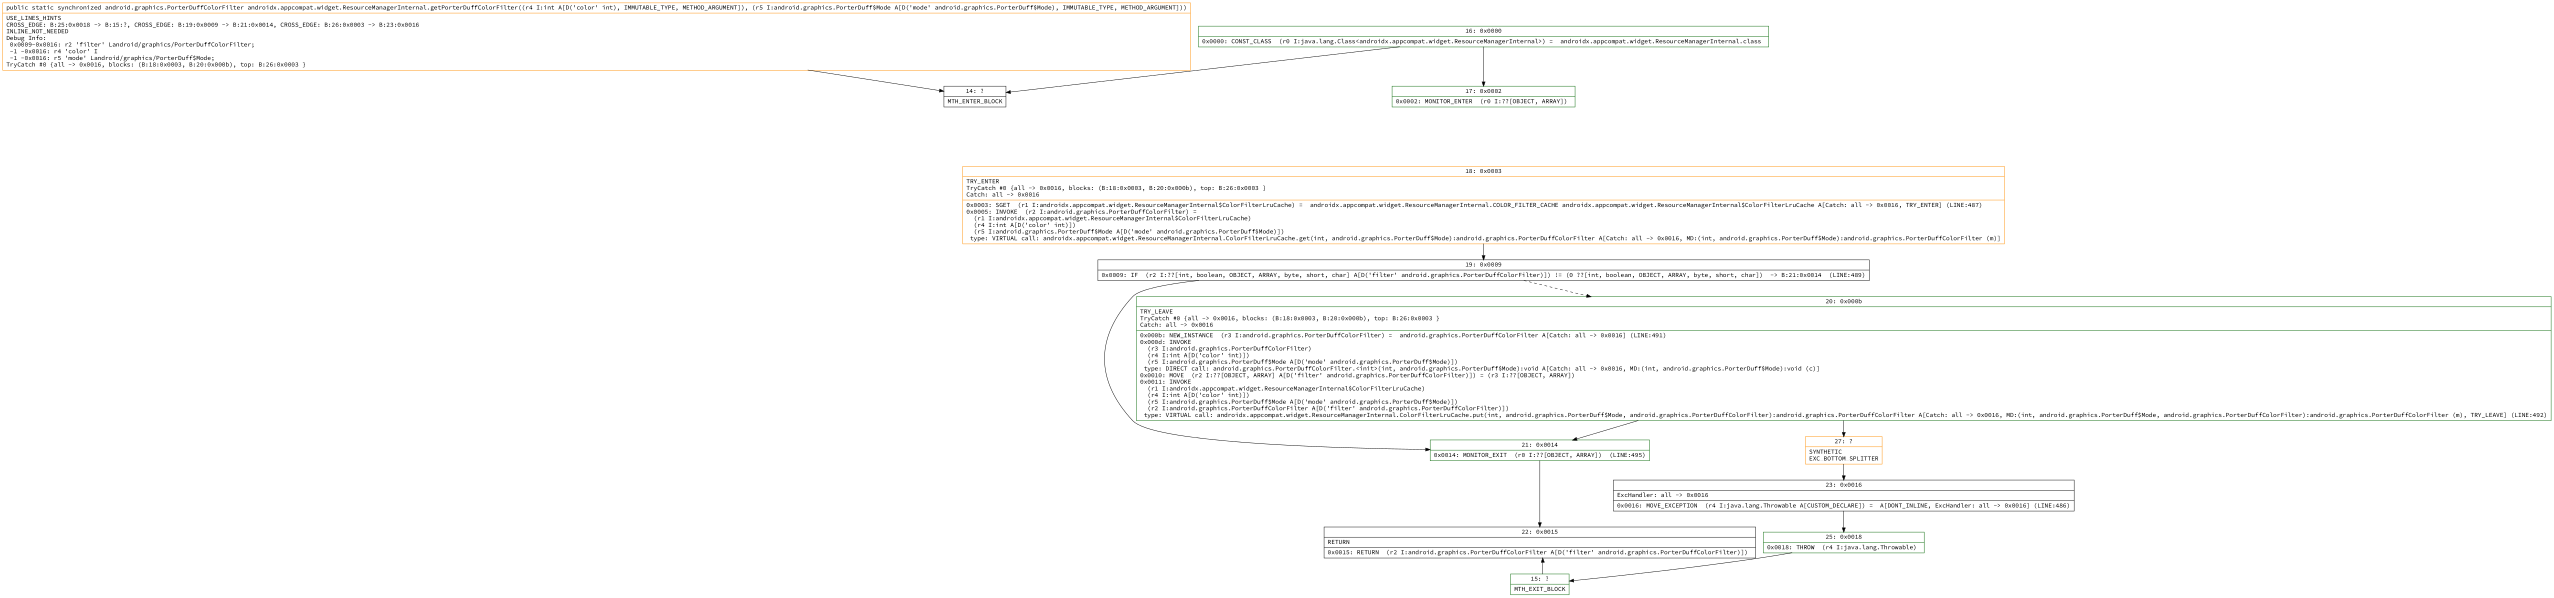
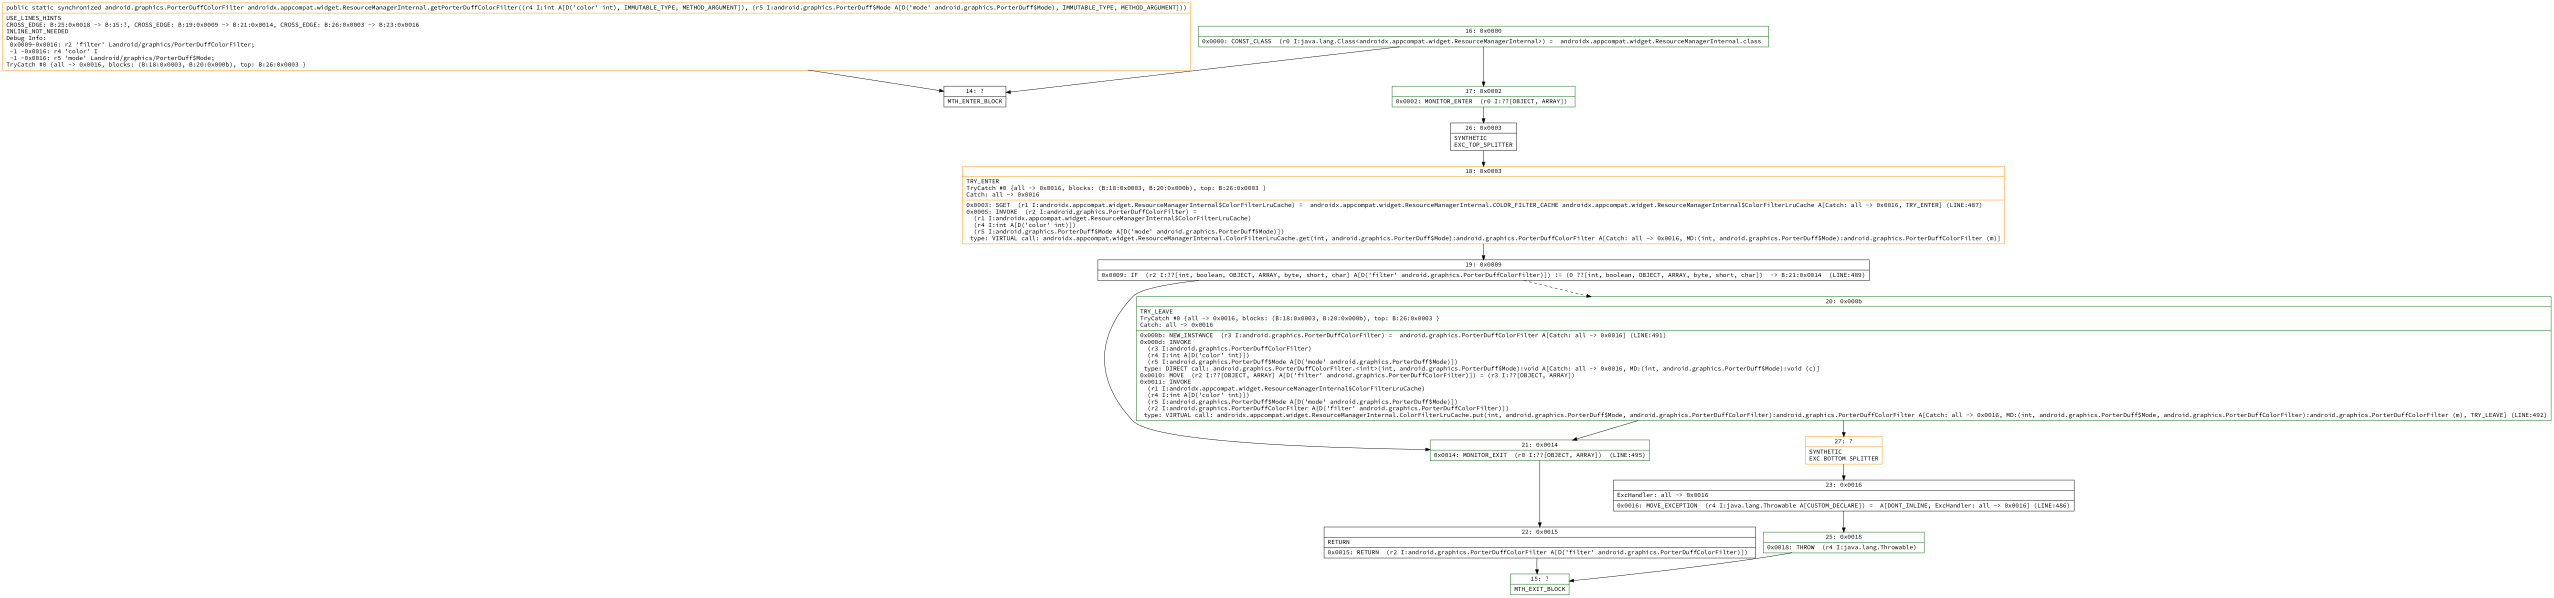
none -> (1484, 137)
(1543, 568) -> (1537, 564)
